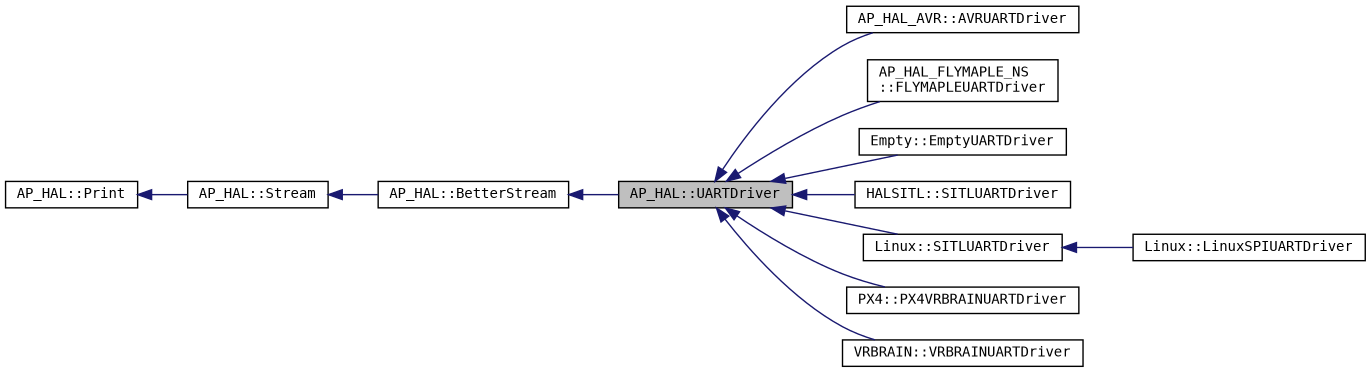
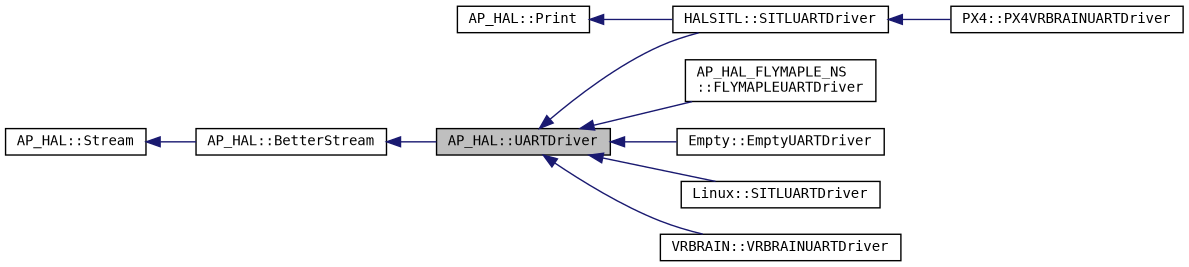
(963, 19) -> none
(170, 195) -> (638, 19)
(1249, 247) -> none
(808, 258) -> (926, 19)
